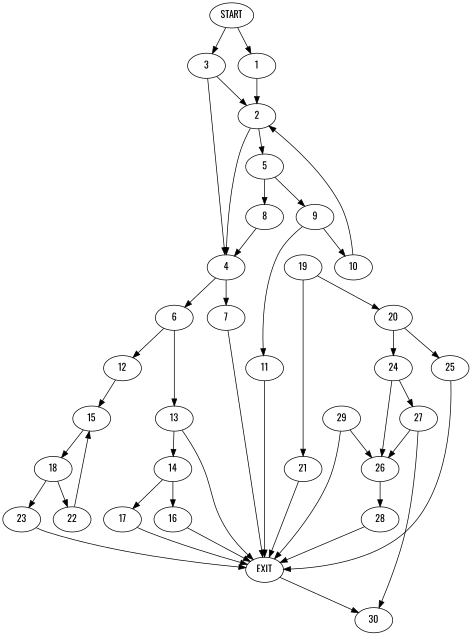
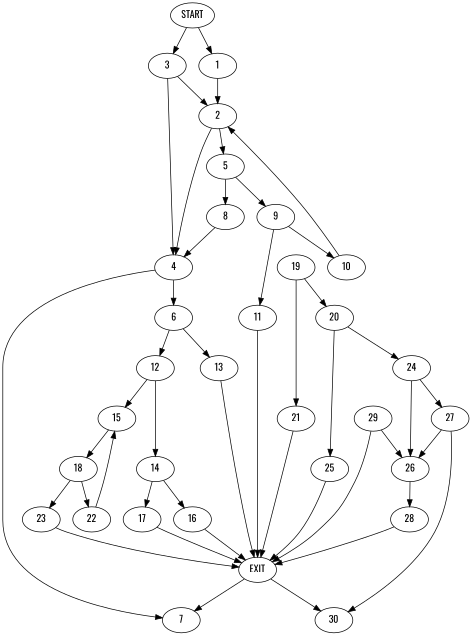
(174, 440) -> (155, 415)
(245, 440) -> (222, 593)
